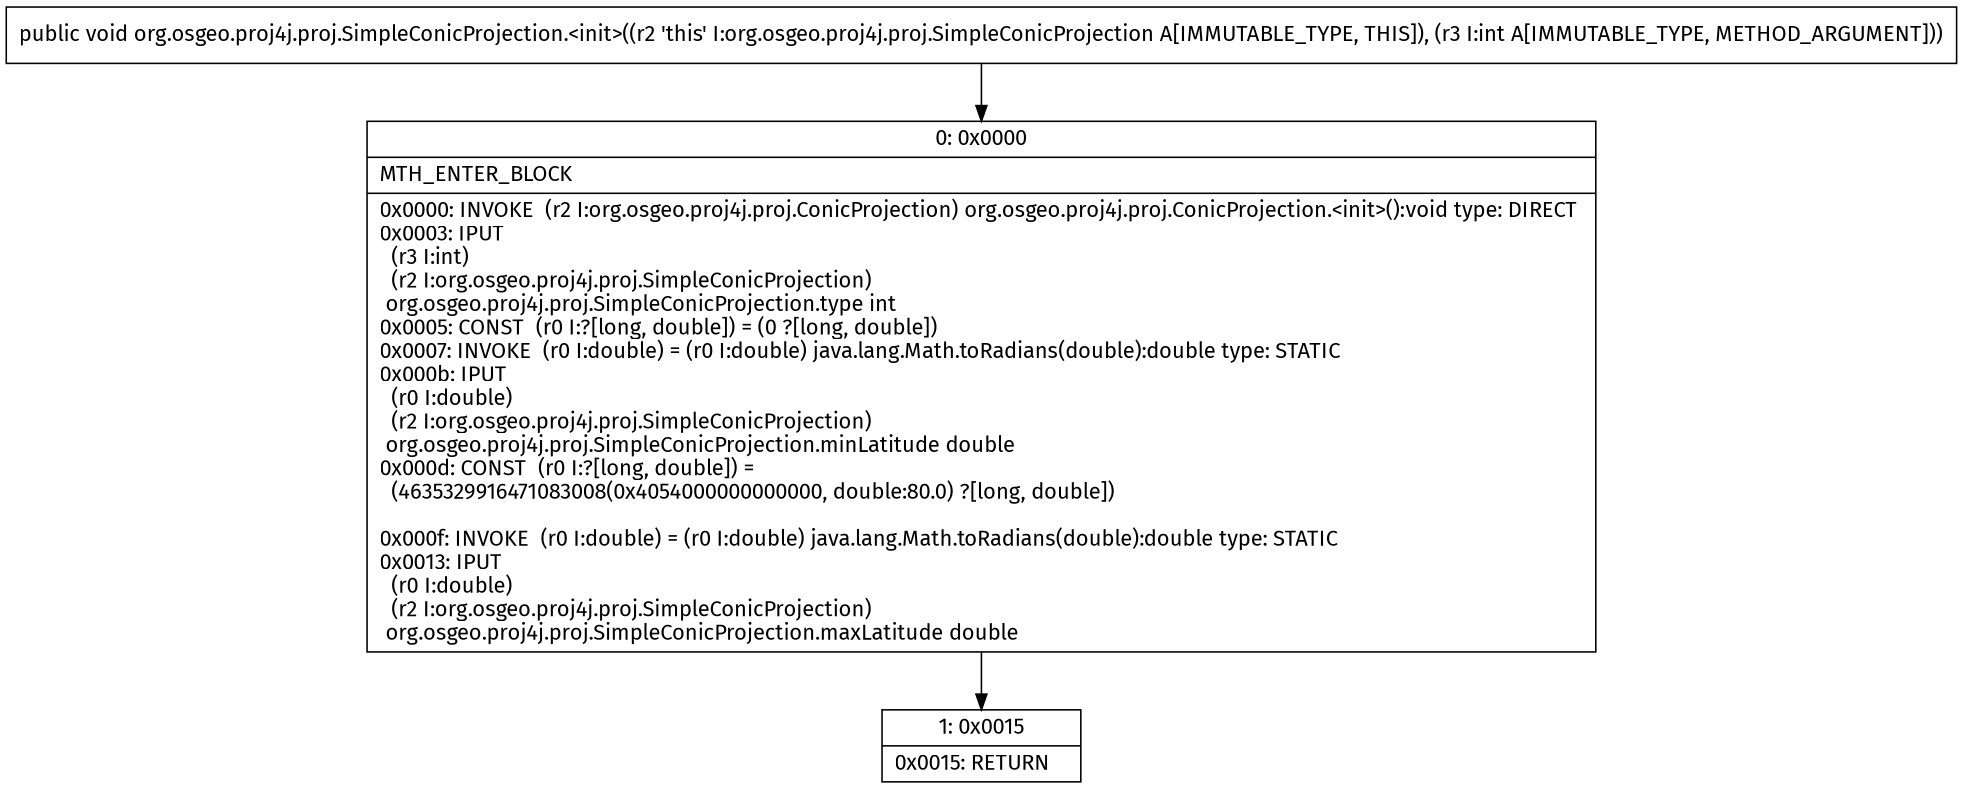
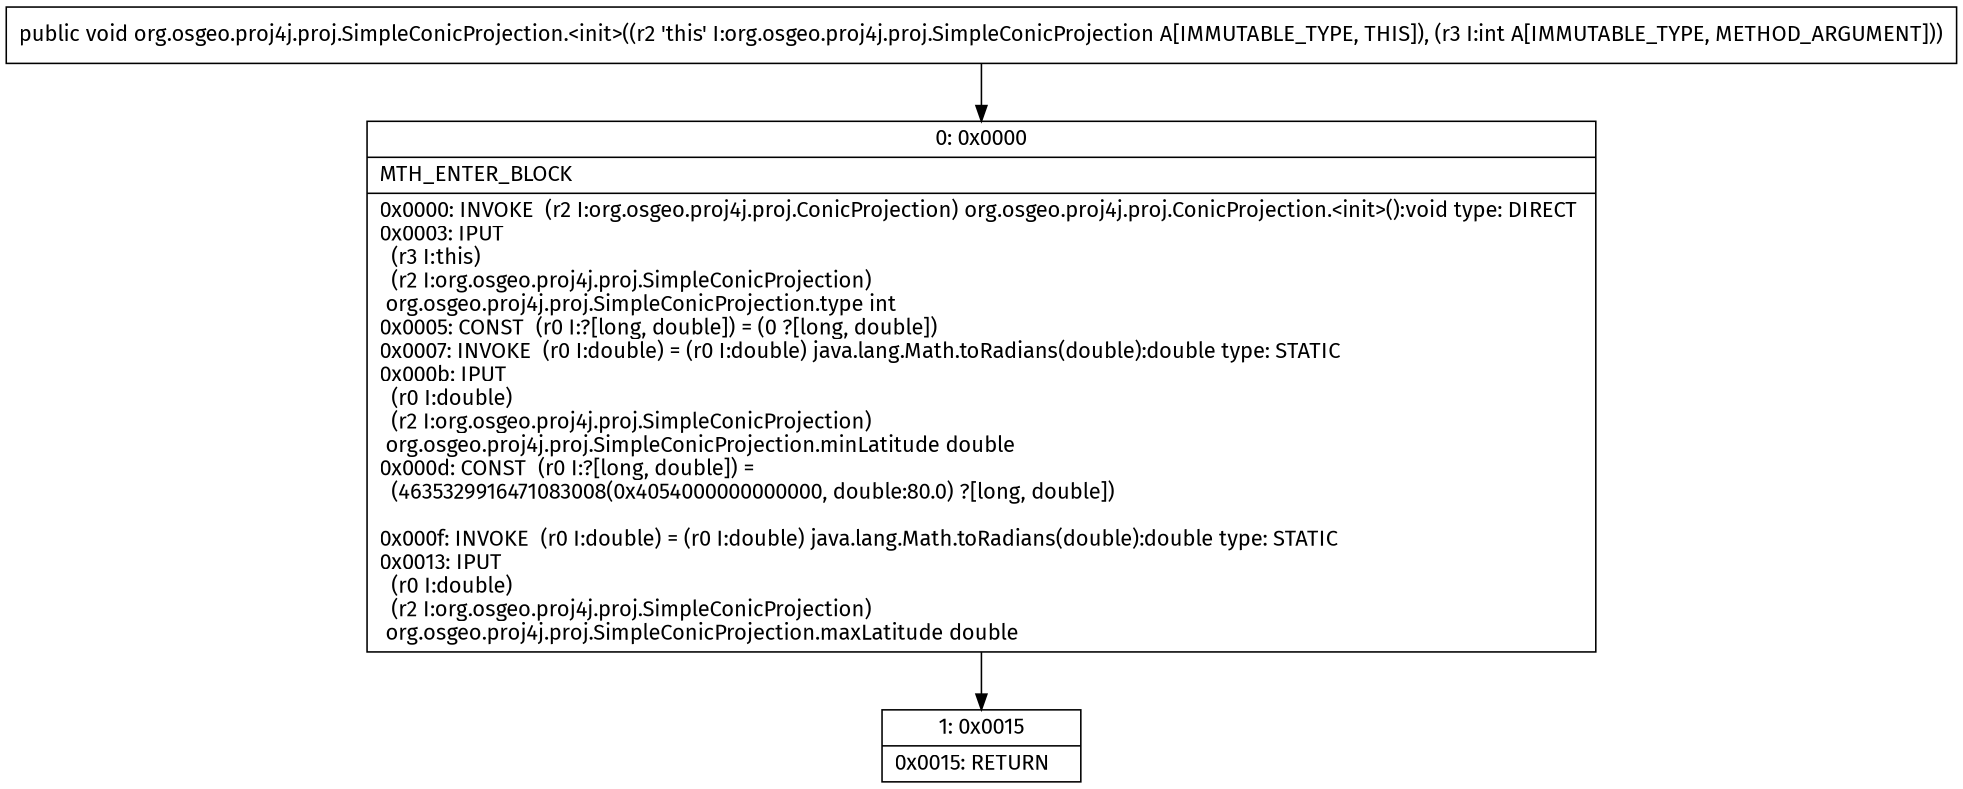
(425, 257) -> (430, 257)
